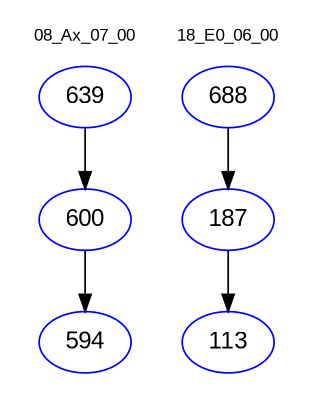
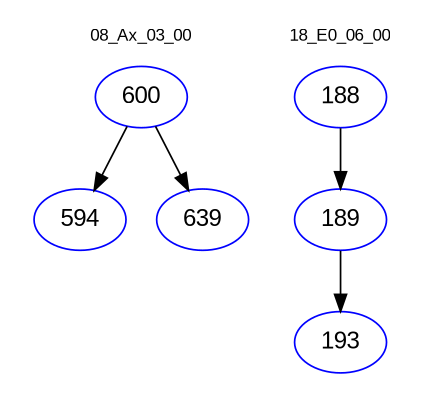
(85, 37) -> (141, 37)
(228, 97) -> (341, 97)
(85, 150) -> (168, 151)
(228, 220) -> (341, 220)
(228, 342) -> (341, 342)
